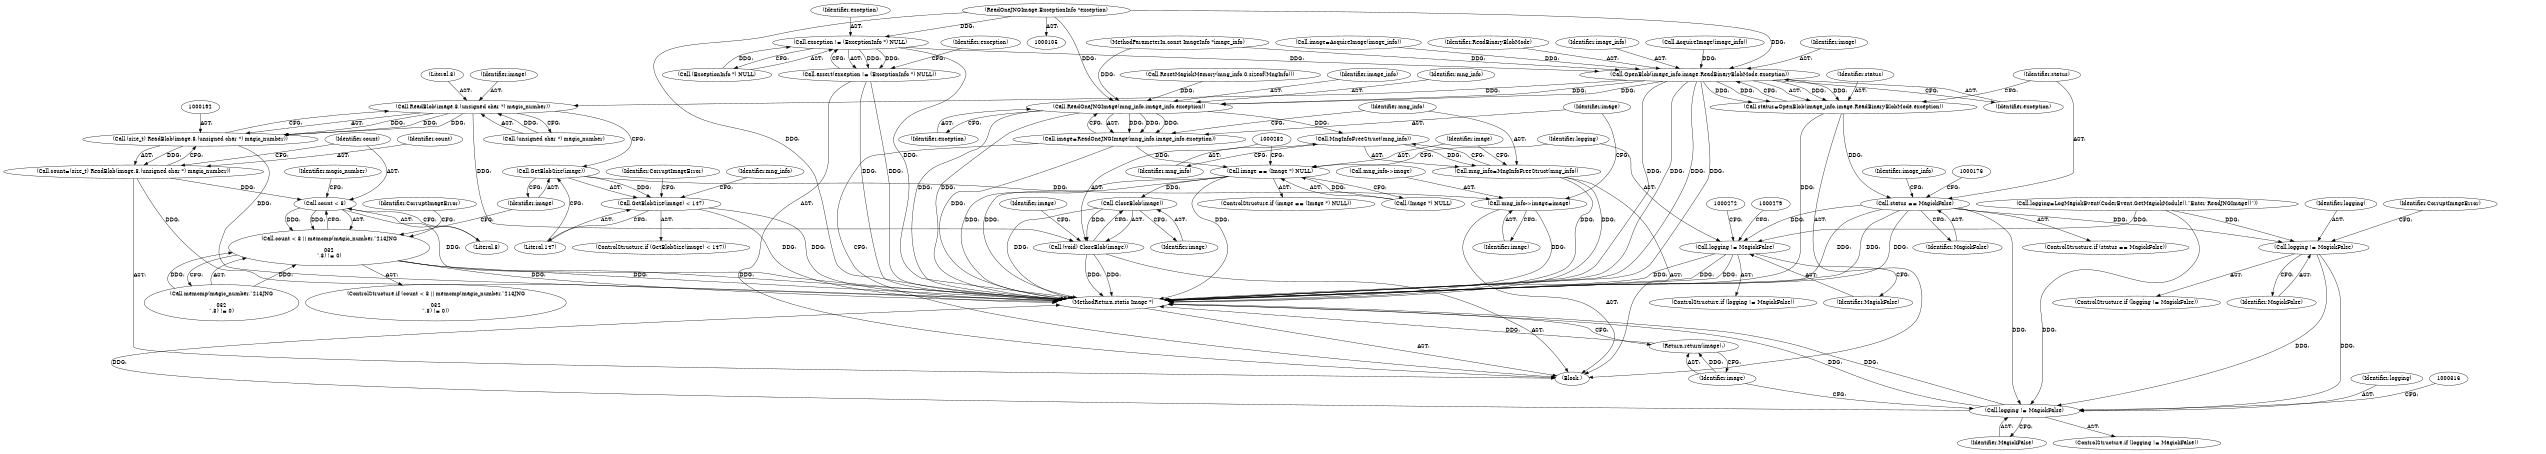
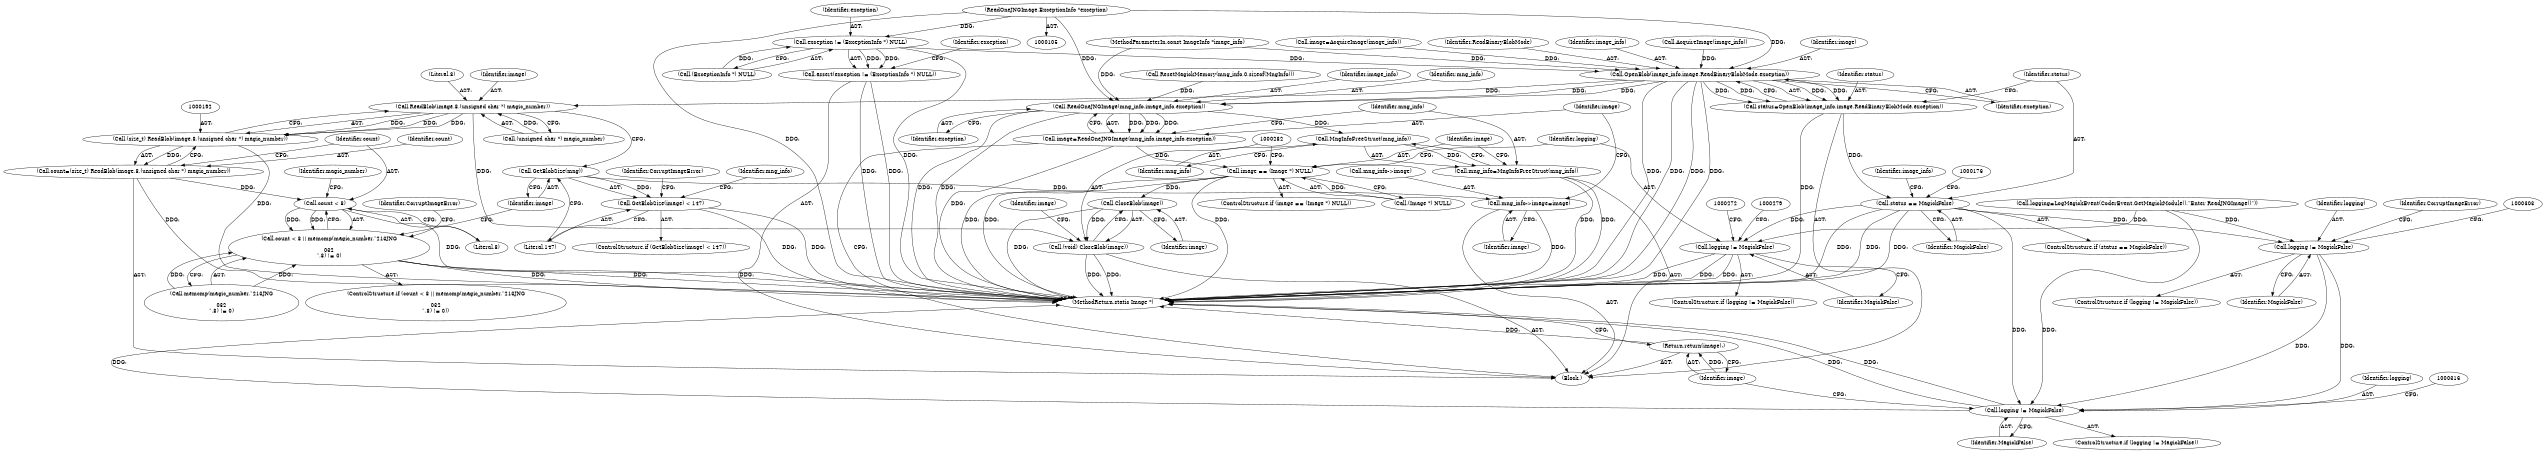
(832, 61) -> none
(551, 172) -> (551, 172)
none -> (2523, 204)
(1349, 342) -> (1637, 367)
